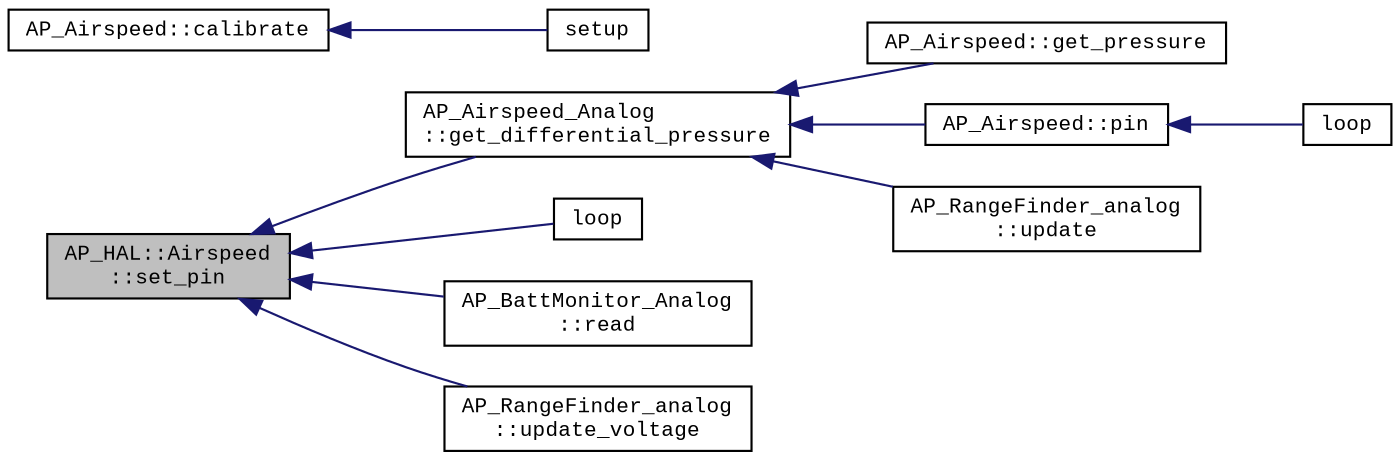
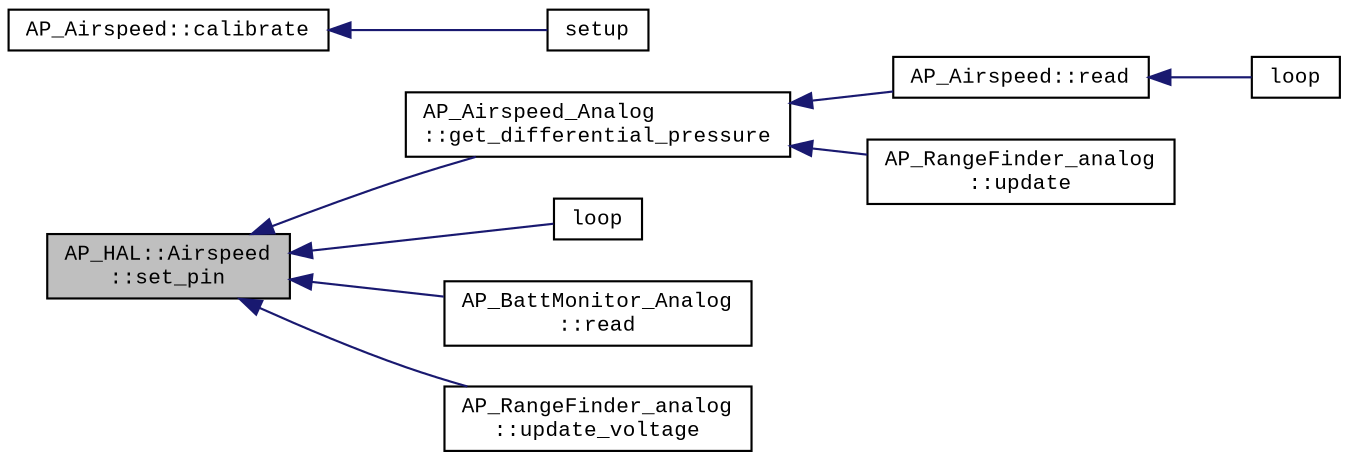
(1047, 43) -> none
(1047, 125) -> (1021, 77)
